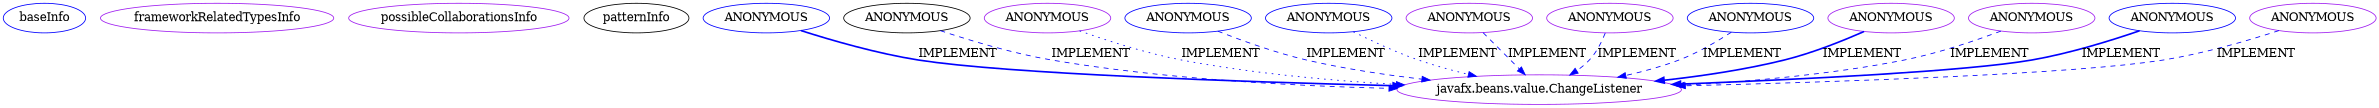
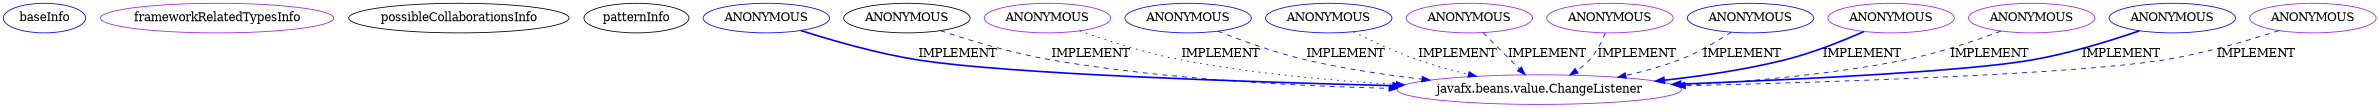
(459, 18) -> (459, 18)
